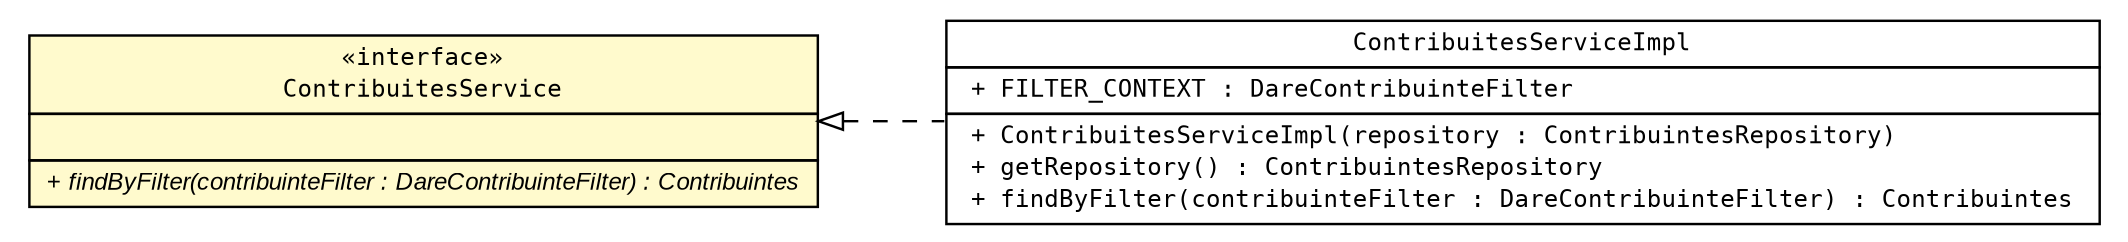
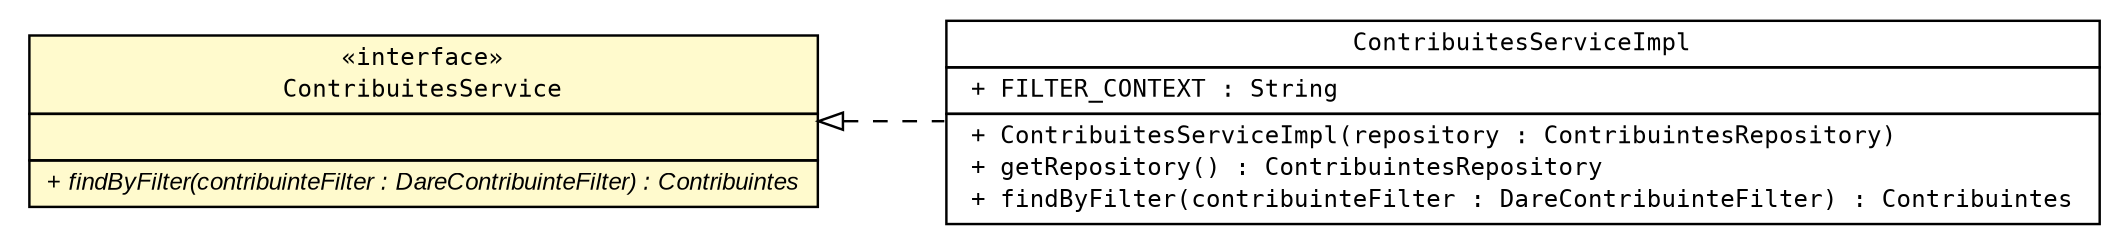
(1273, 89) -> (1156, 89)
